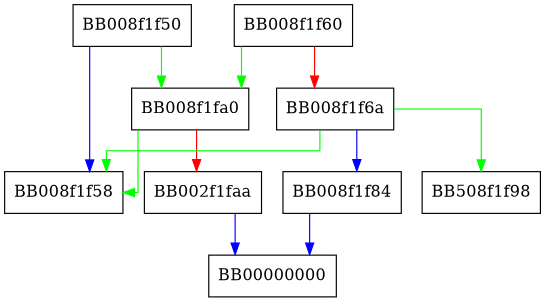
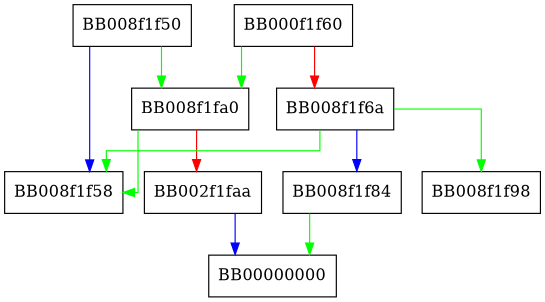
(293, 26) -> (293, 26)
(481, 193) -> (481, 193)
(310, 228) -> (310, 228)
